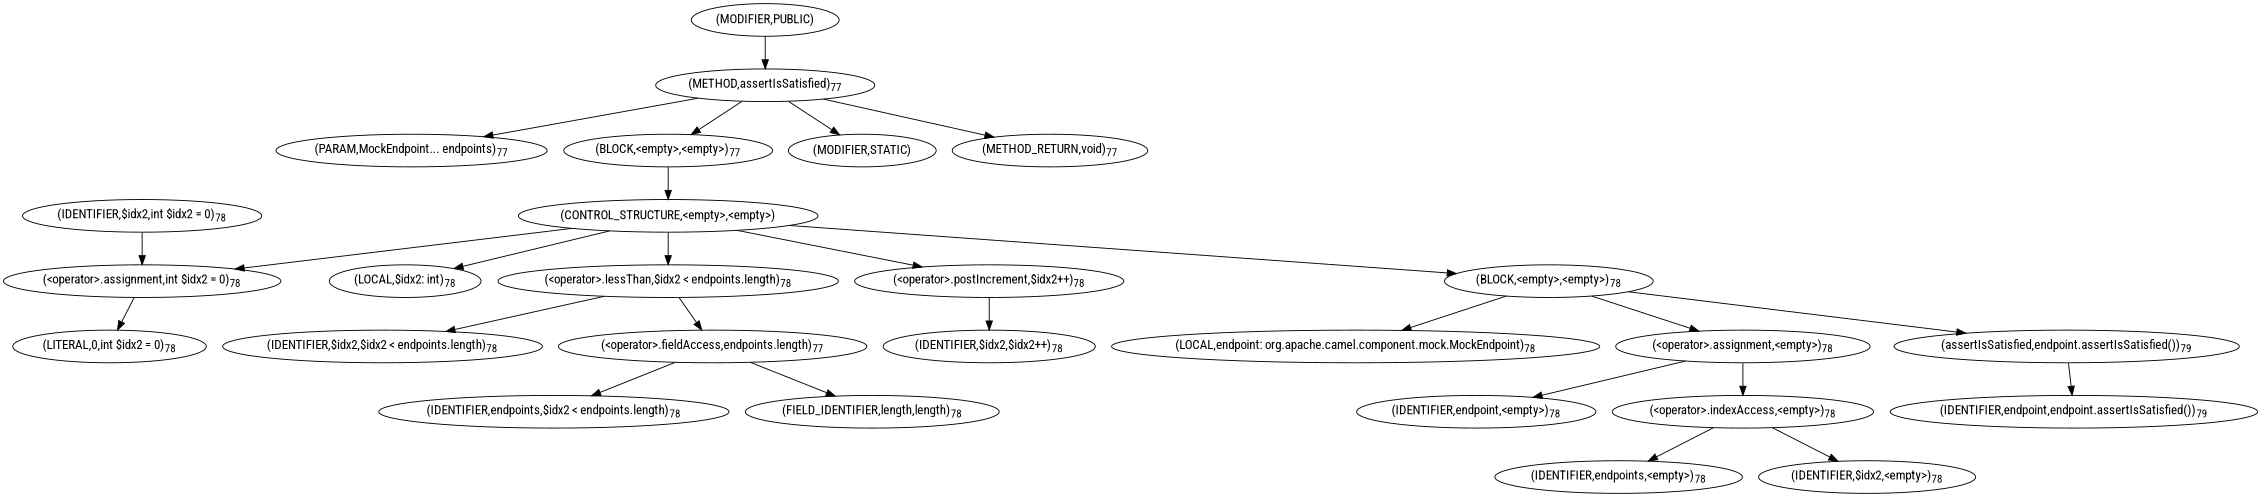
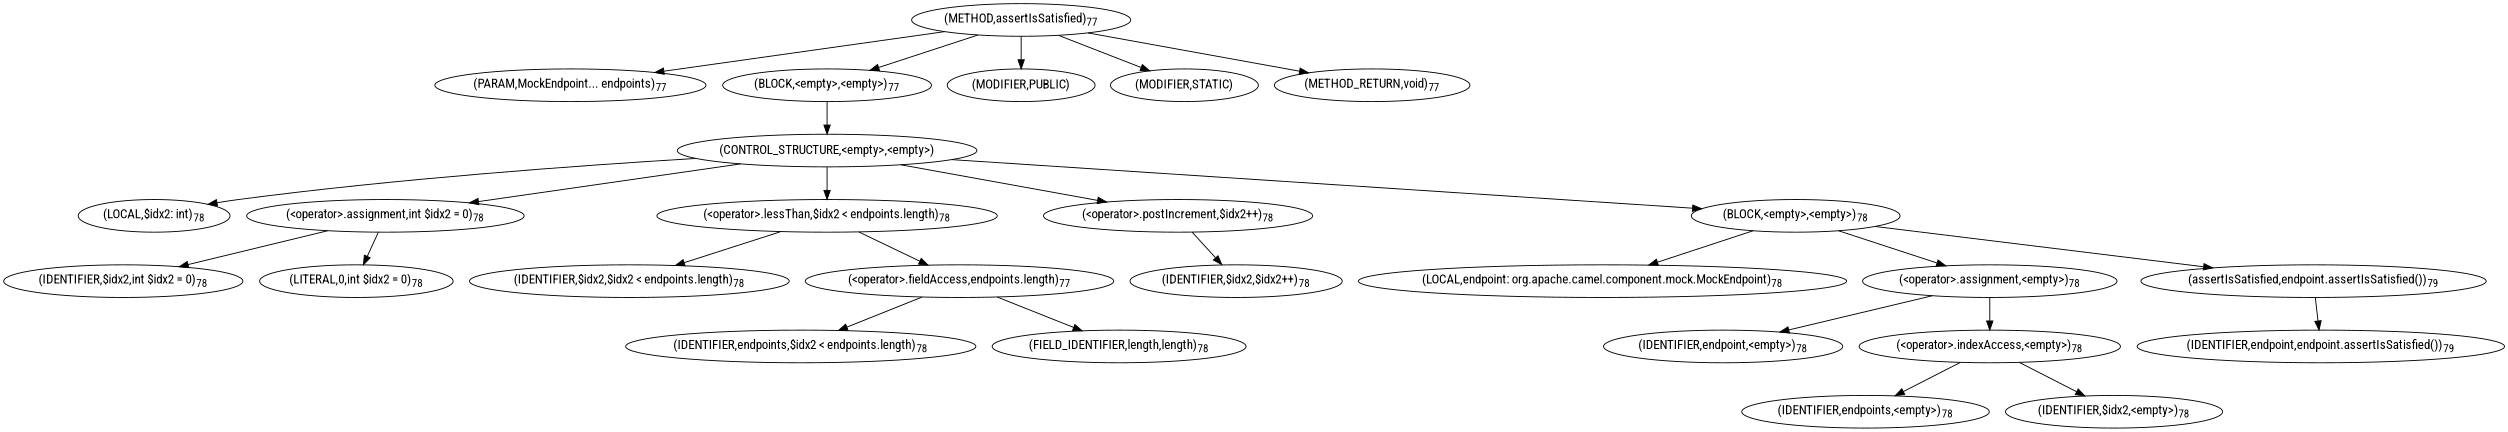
(765, 48) -> (1021, 48)
(142, 244) -> (258, 248)
